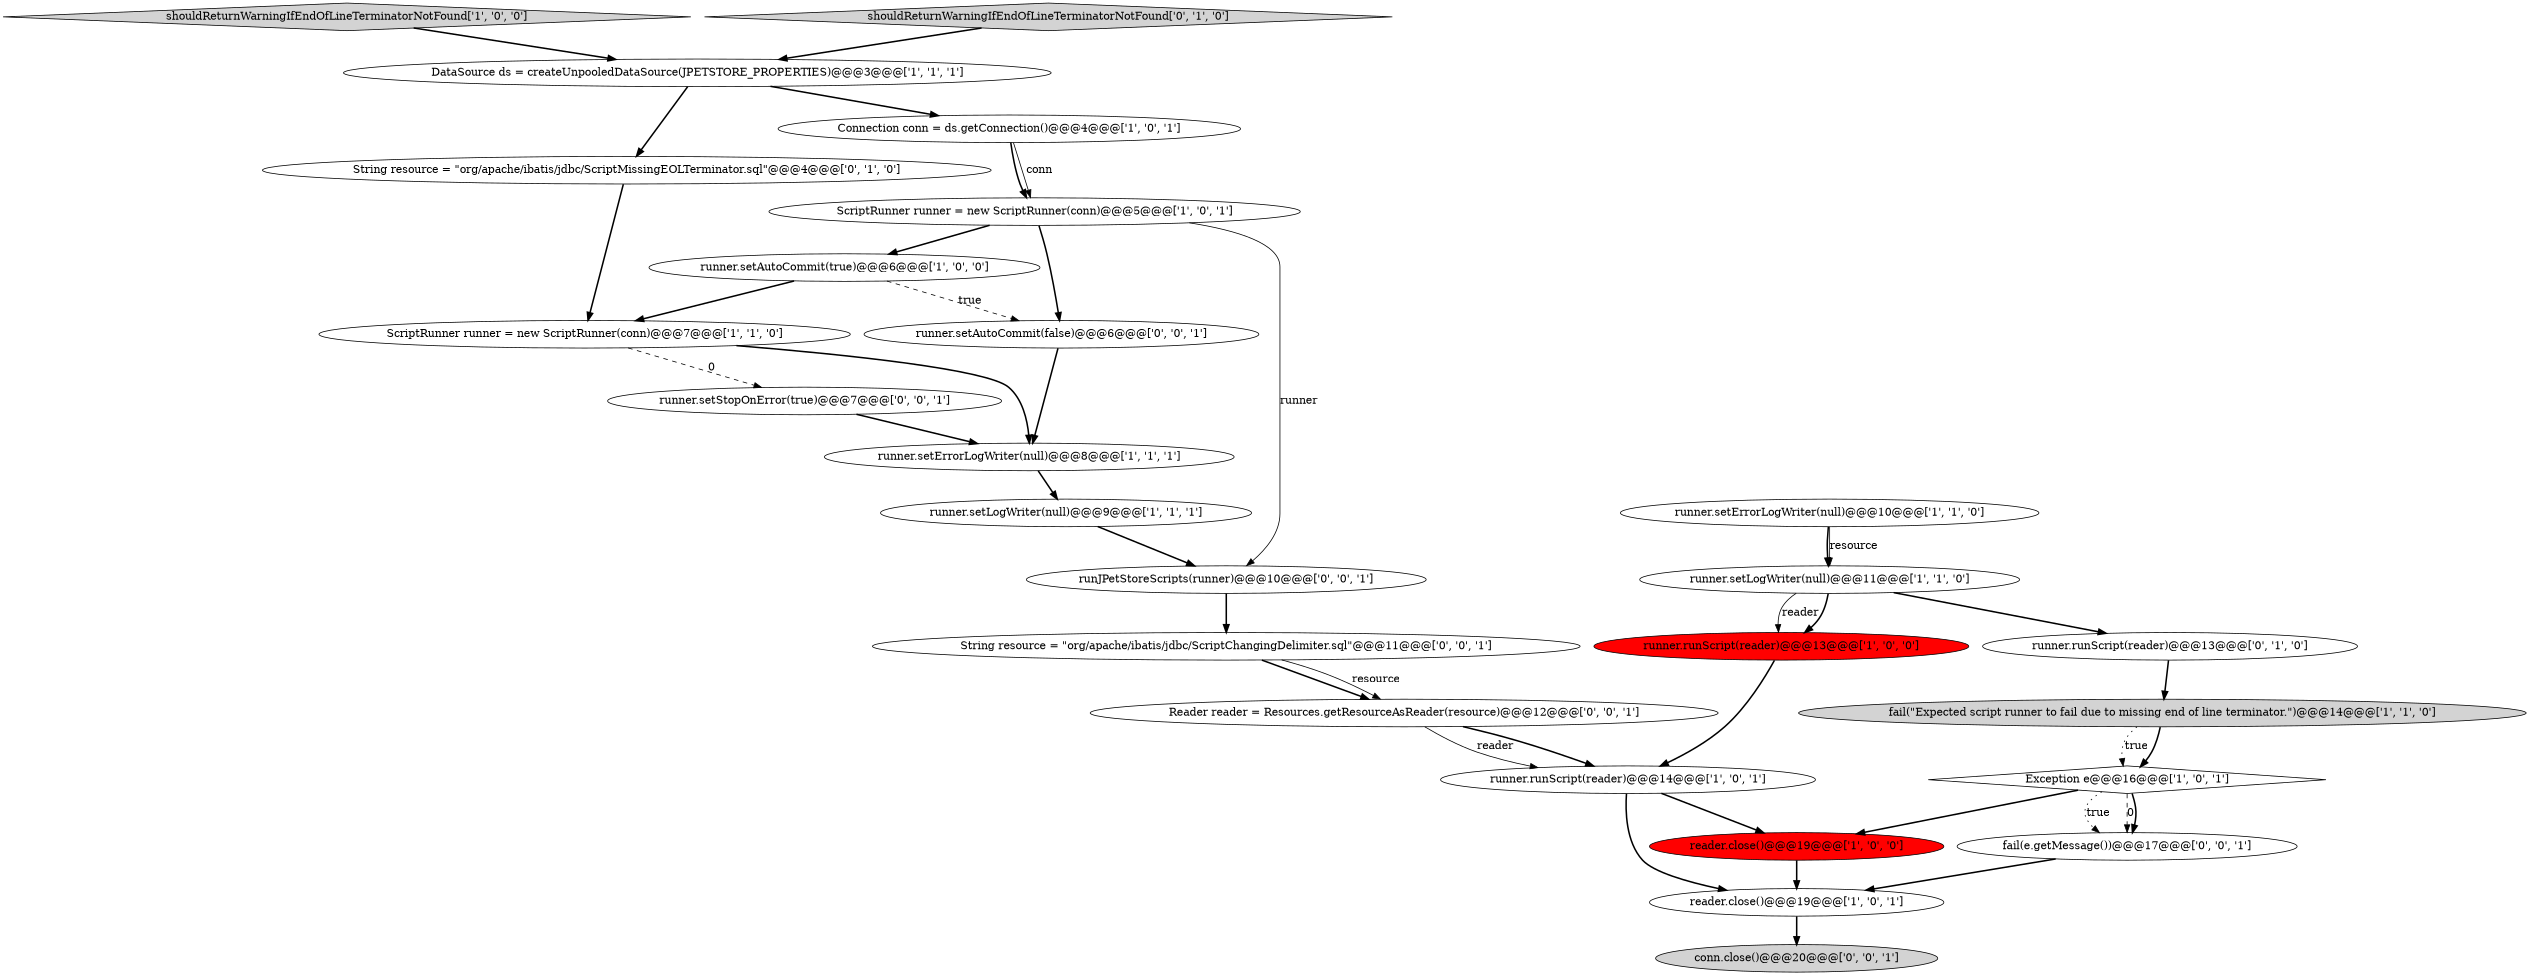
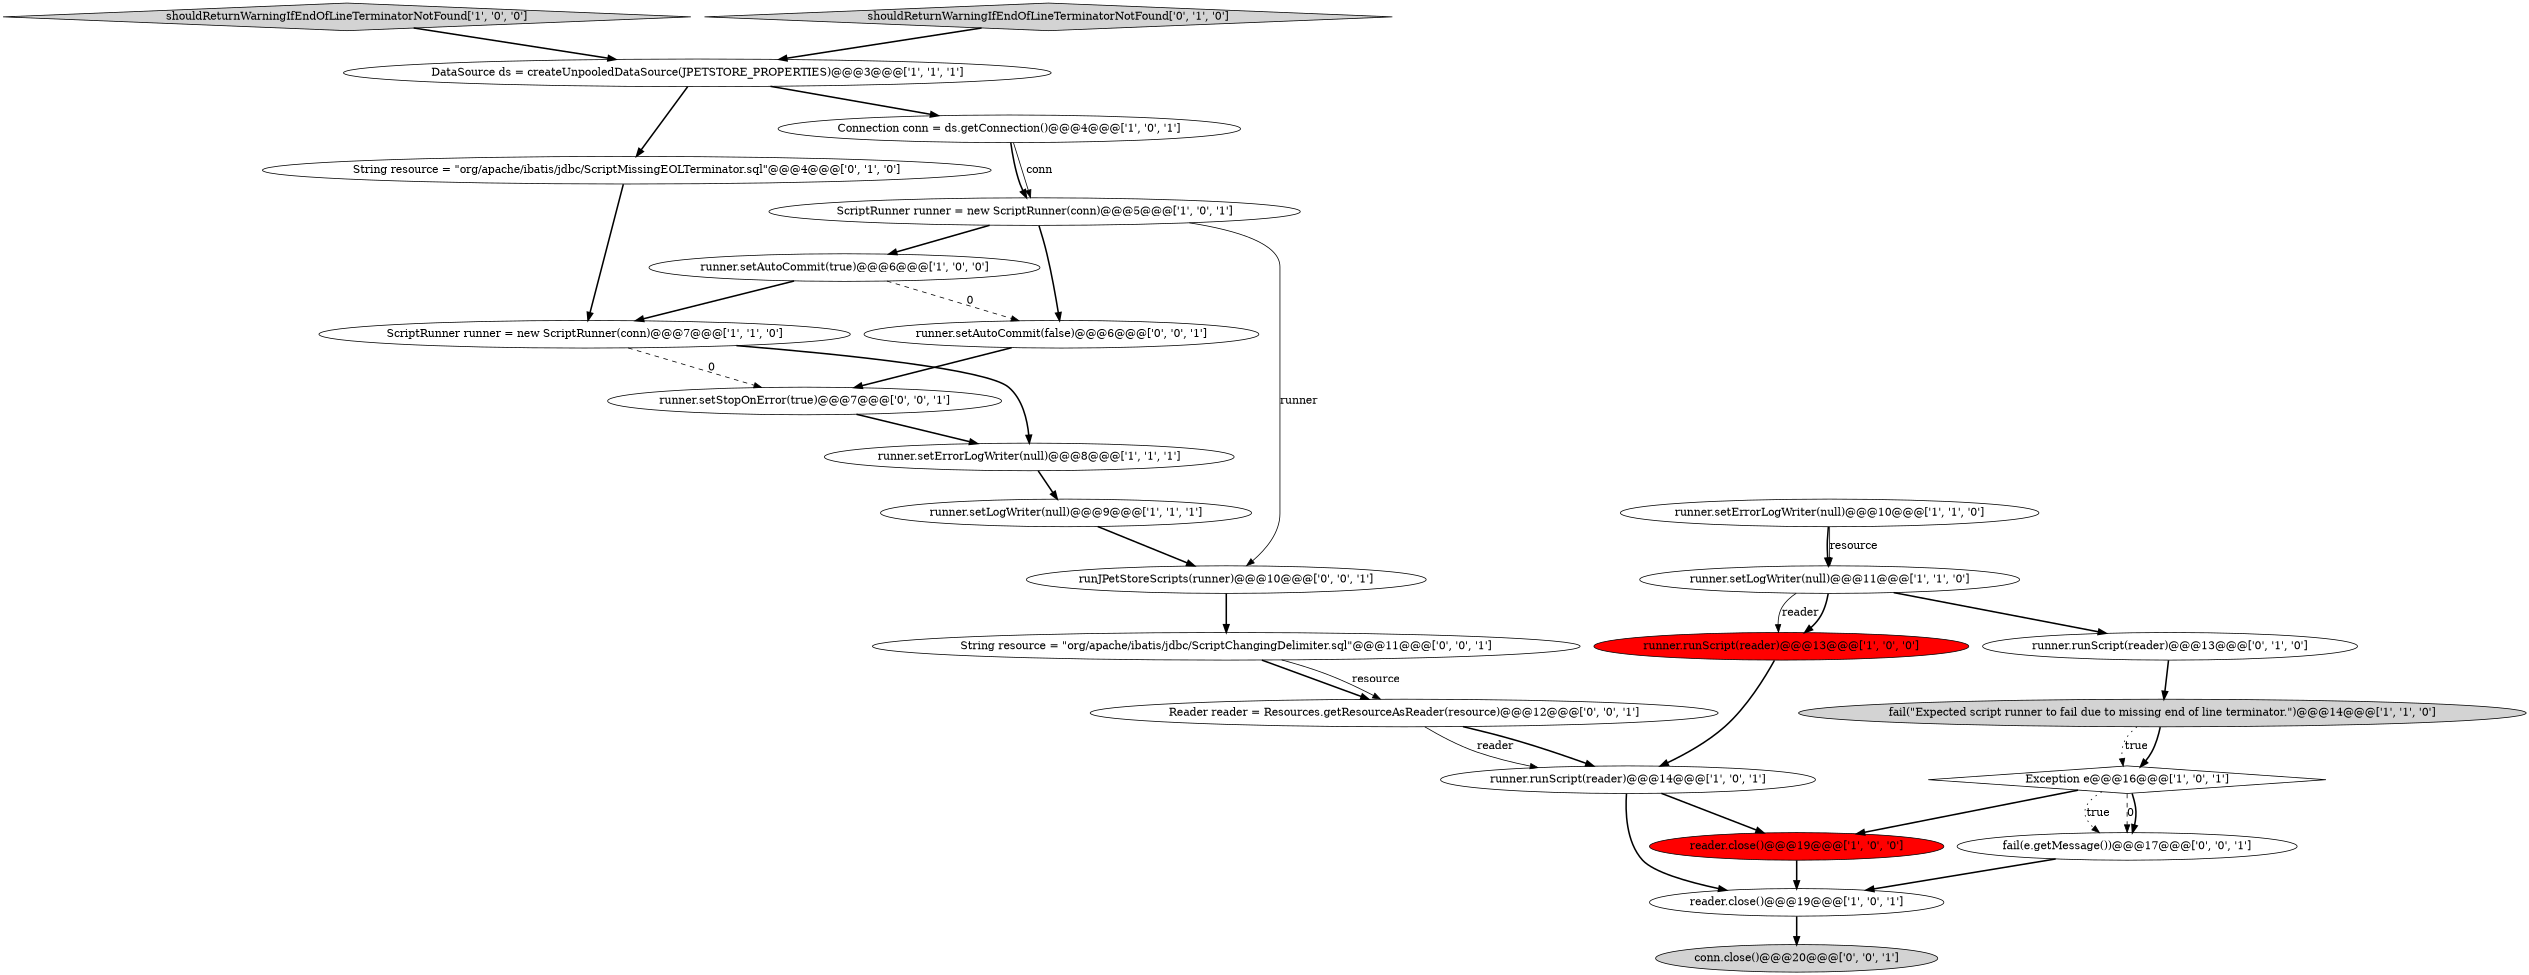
(970, 301) -> (970, 301)
(1046, 392) -> (948, 364)
